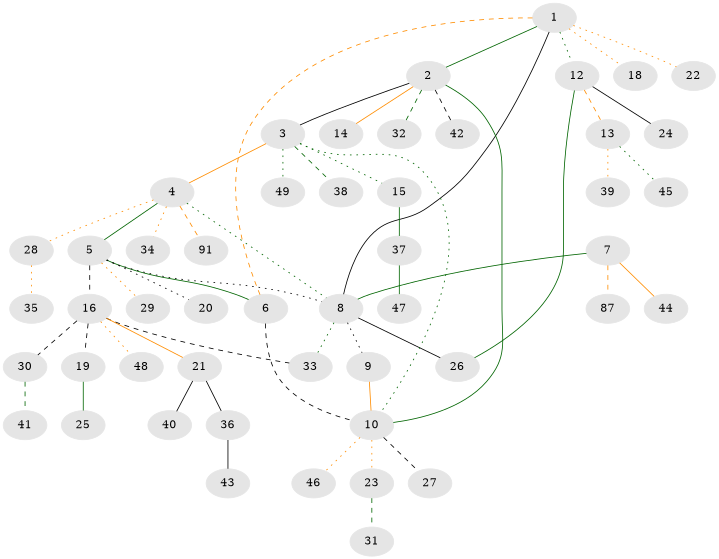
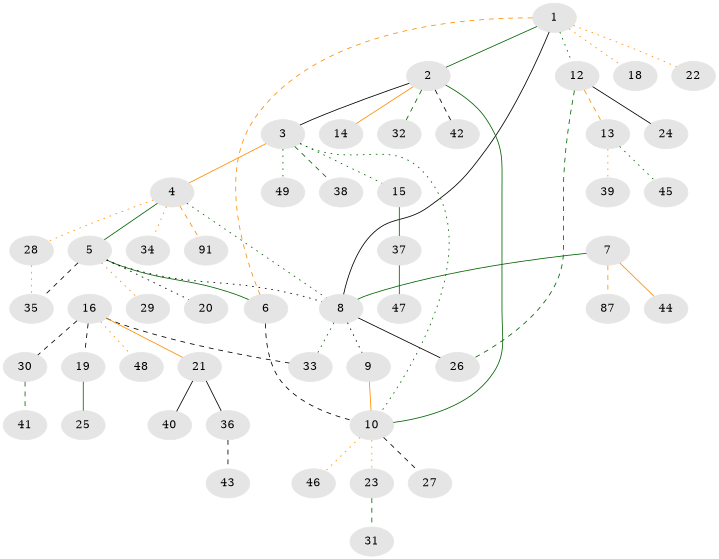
(563, 243) -> (563, 243)
(90, 280) -> (61, 280)
(228, 454) -> (228, 454)
